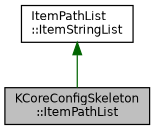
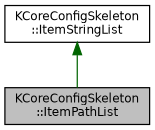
(77, 24) -> (77, 24)
